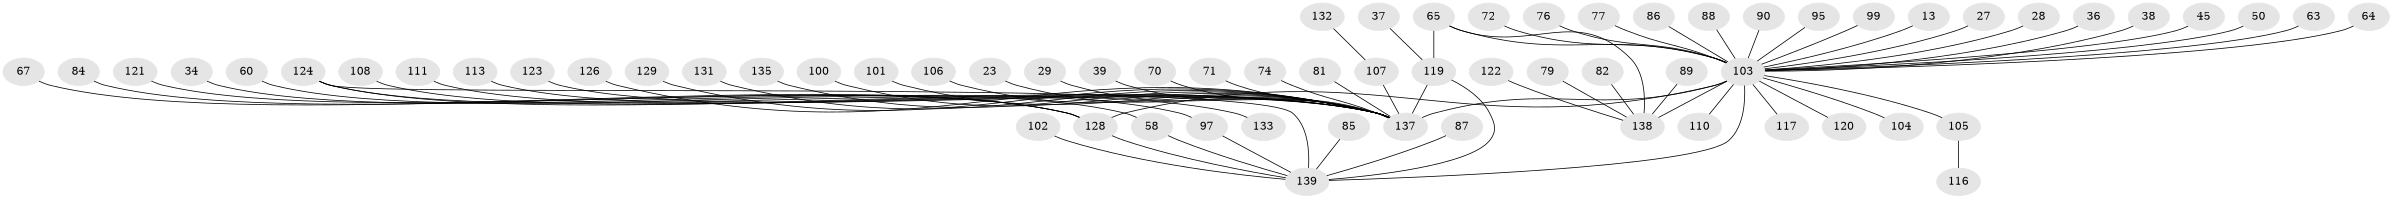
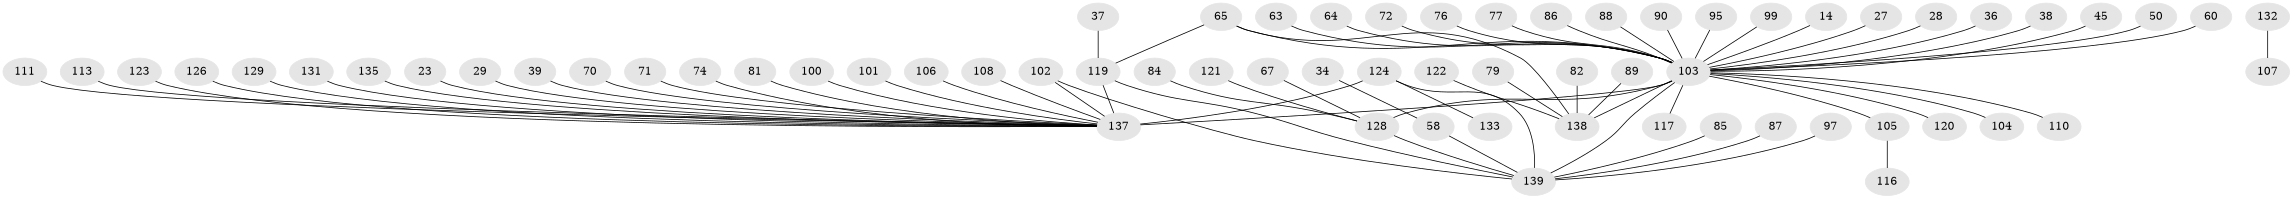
(1929, 17) -> (1826, 17)
(727, 99) -> (2003, 54)
(1393, 102) -> (1080, 99)
